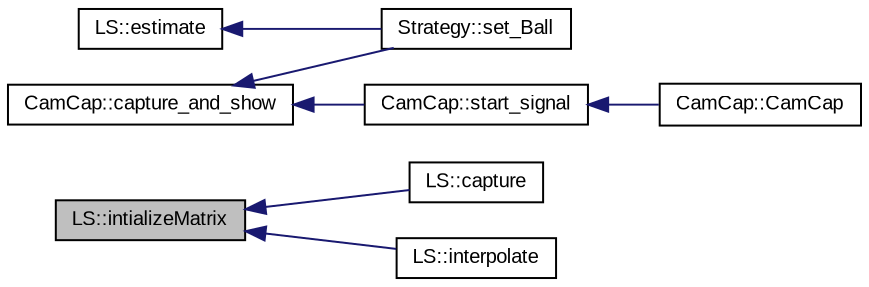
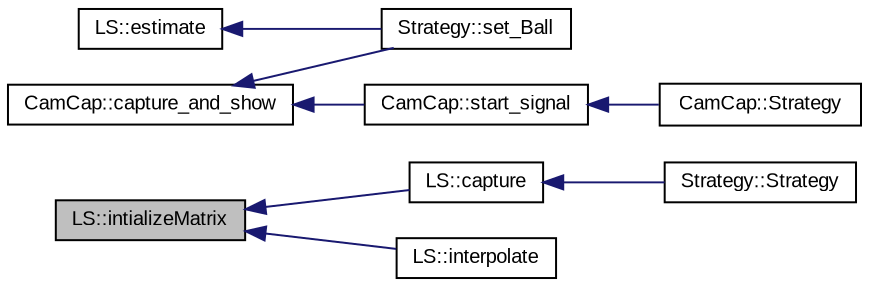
(760, 105) -> (760, 105)
none -> (760, 182)
